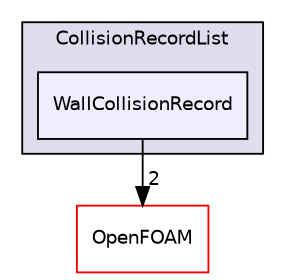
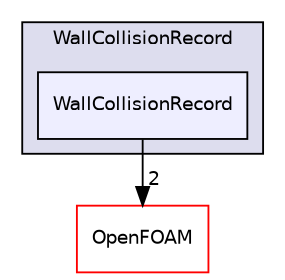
(143, 40) -> (143, 40)
